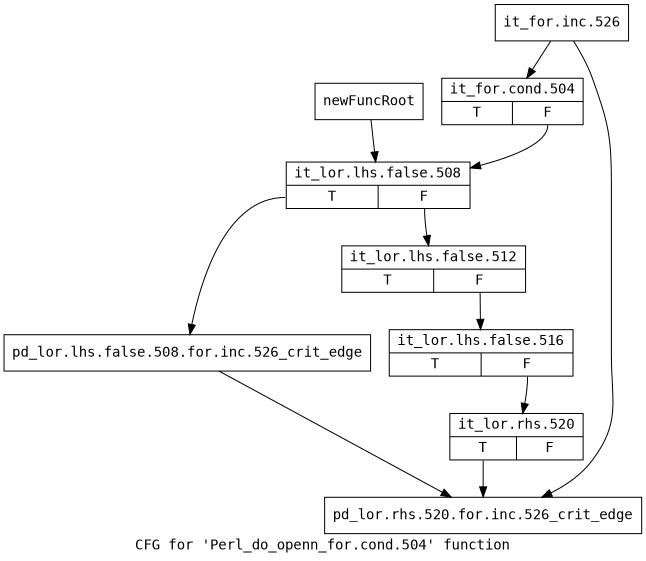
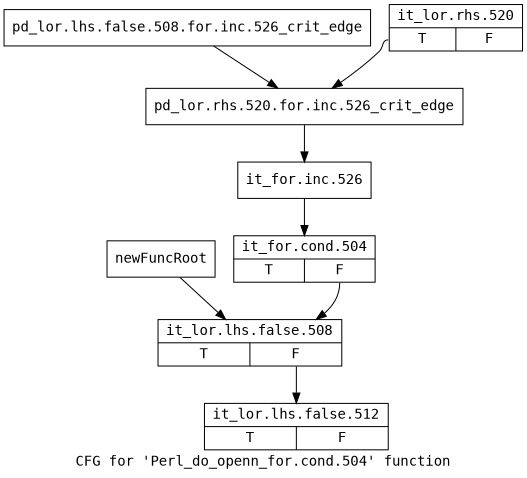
(220, 245) -> none
(611, 276) -> (304, 138)
(481, 353) -> none
